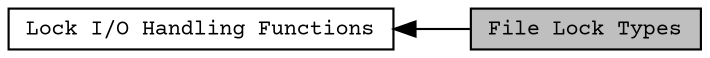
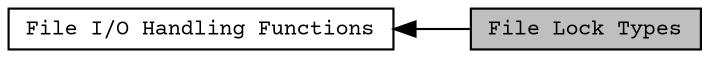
(201, 29) -> (201, 29)
